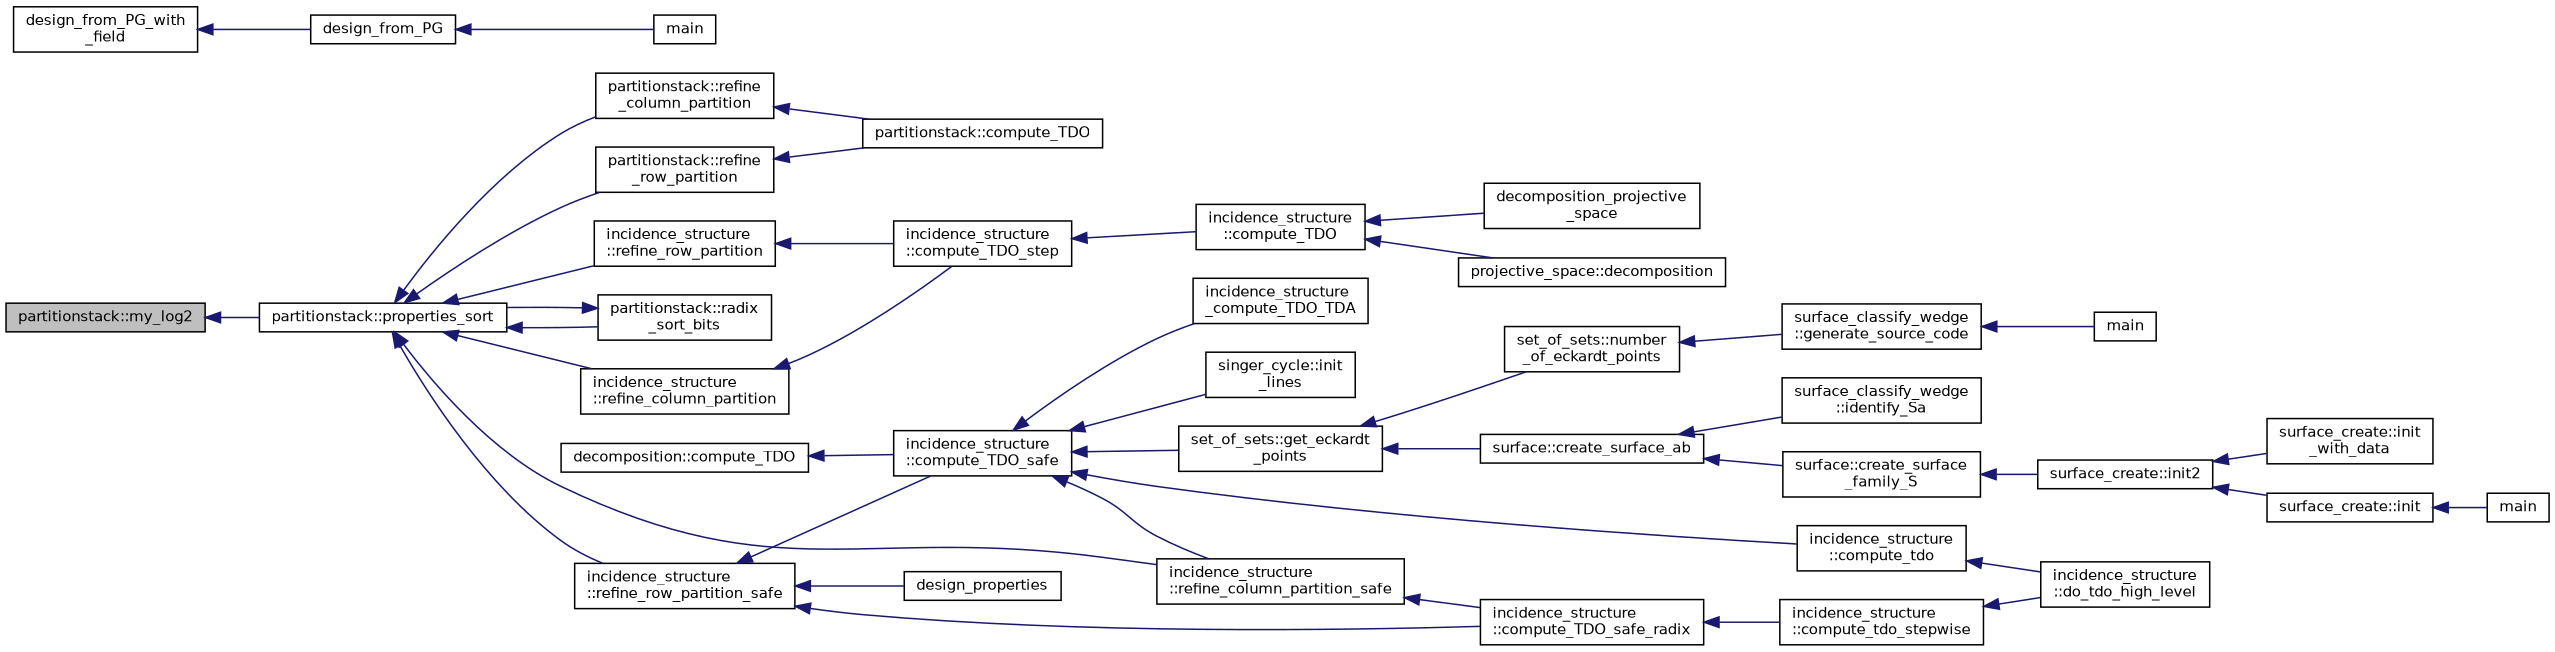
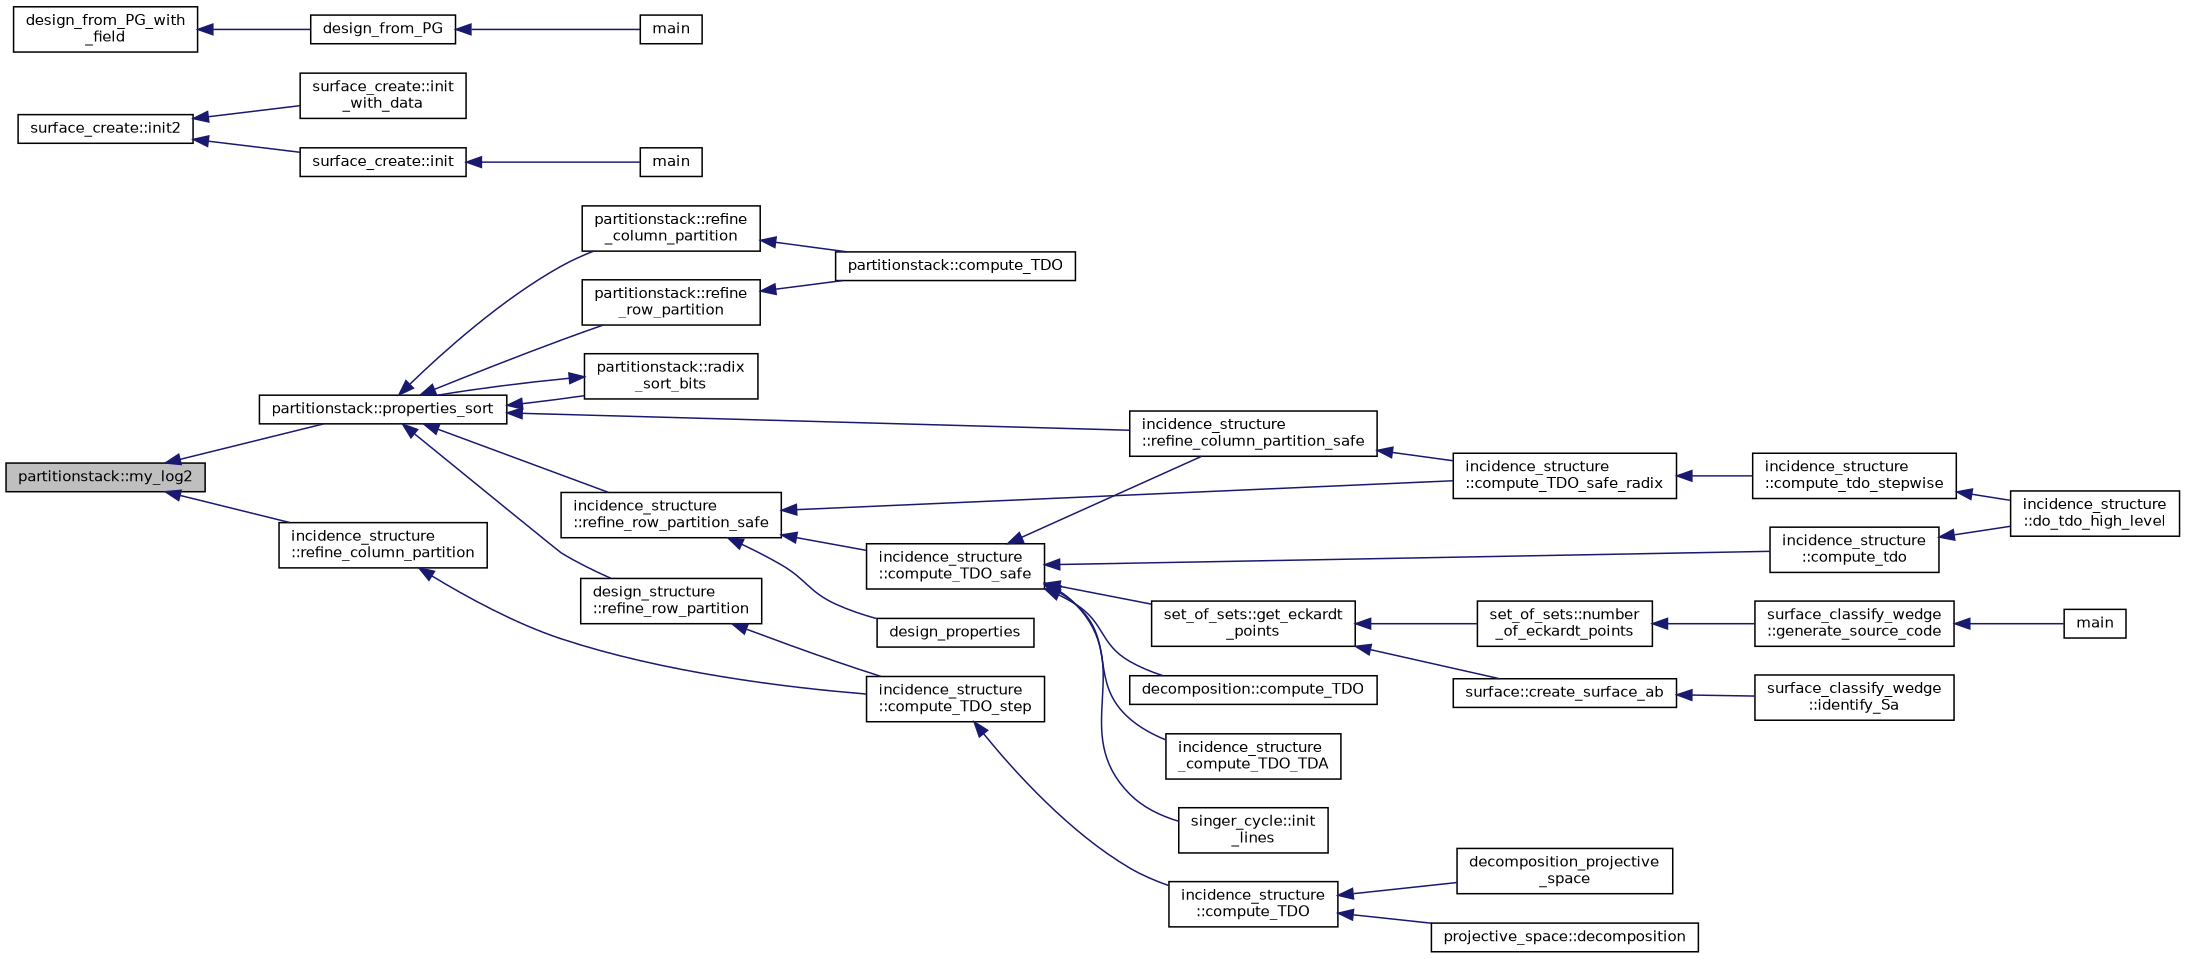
(685, 244) -> (671, 601)
(525, 352) -> (235, 509)
(859, 455) -> (1109, 643)
(1882, 474) -> none
